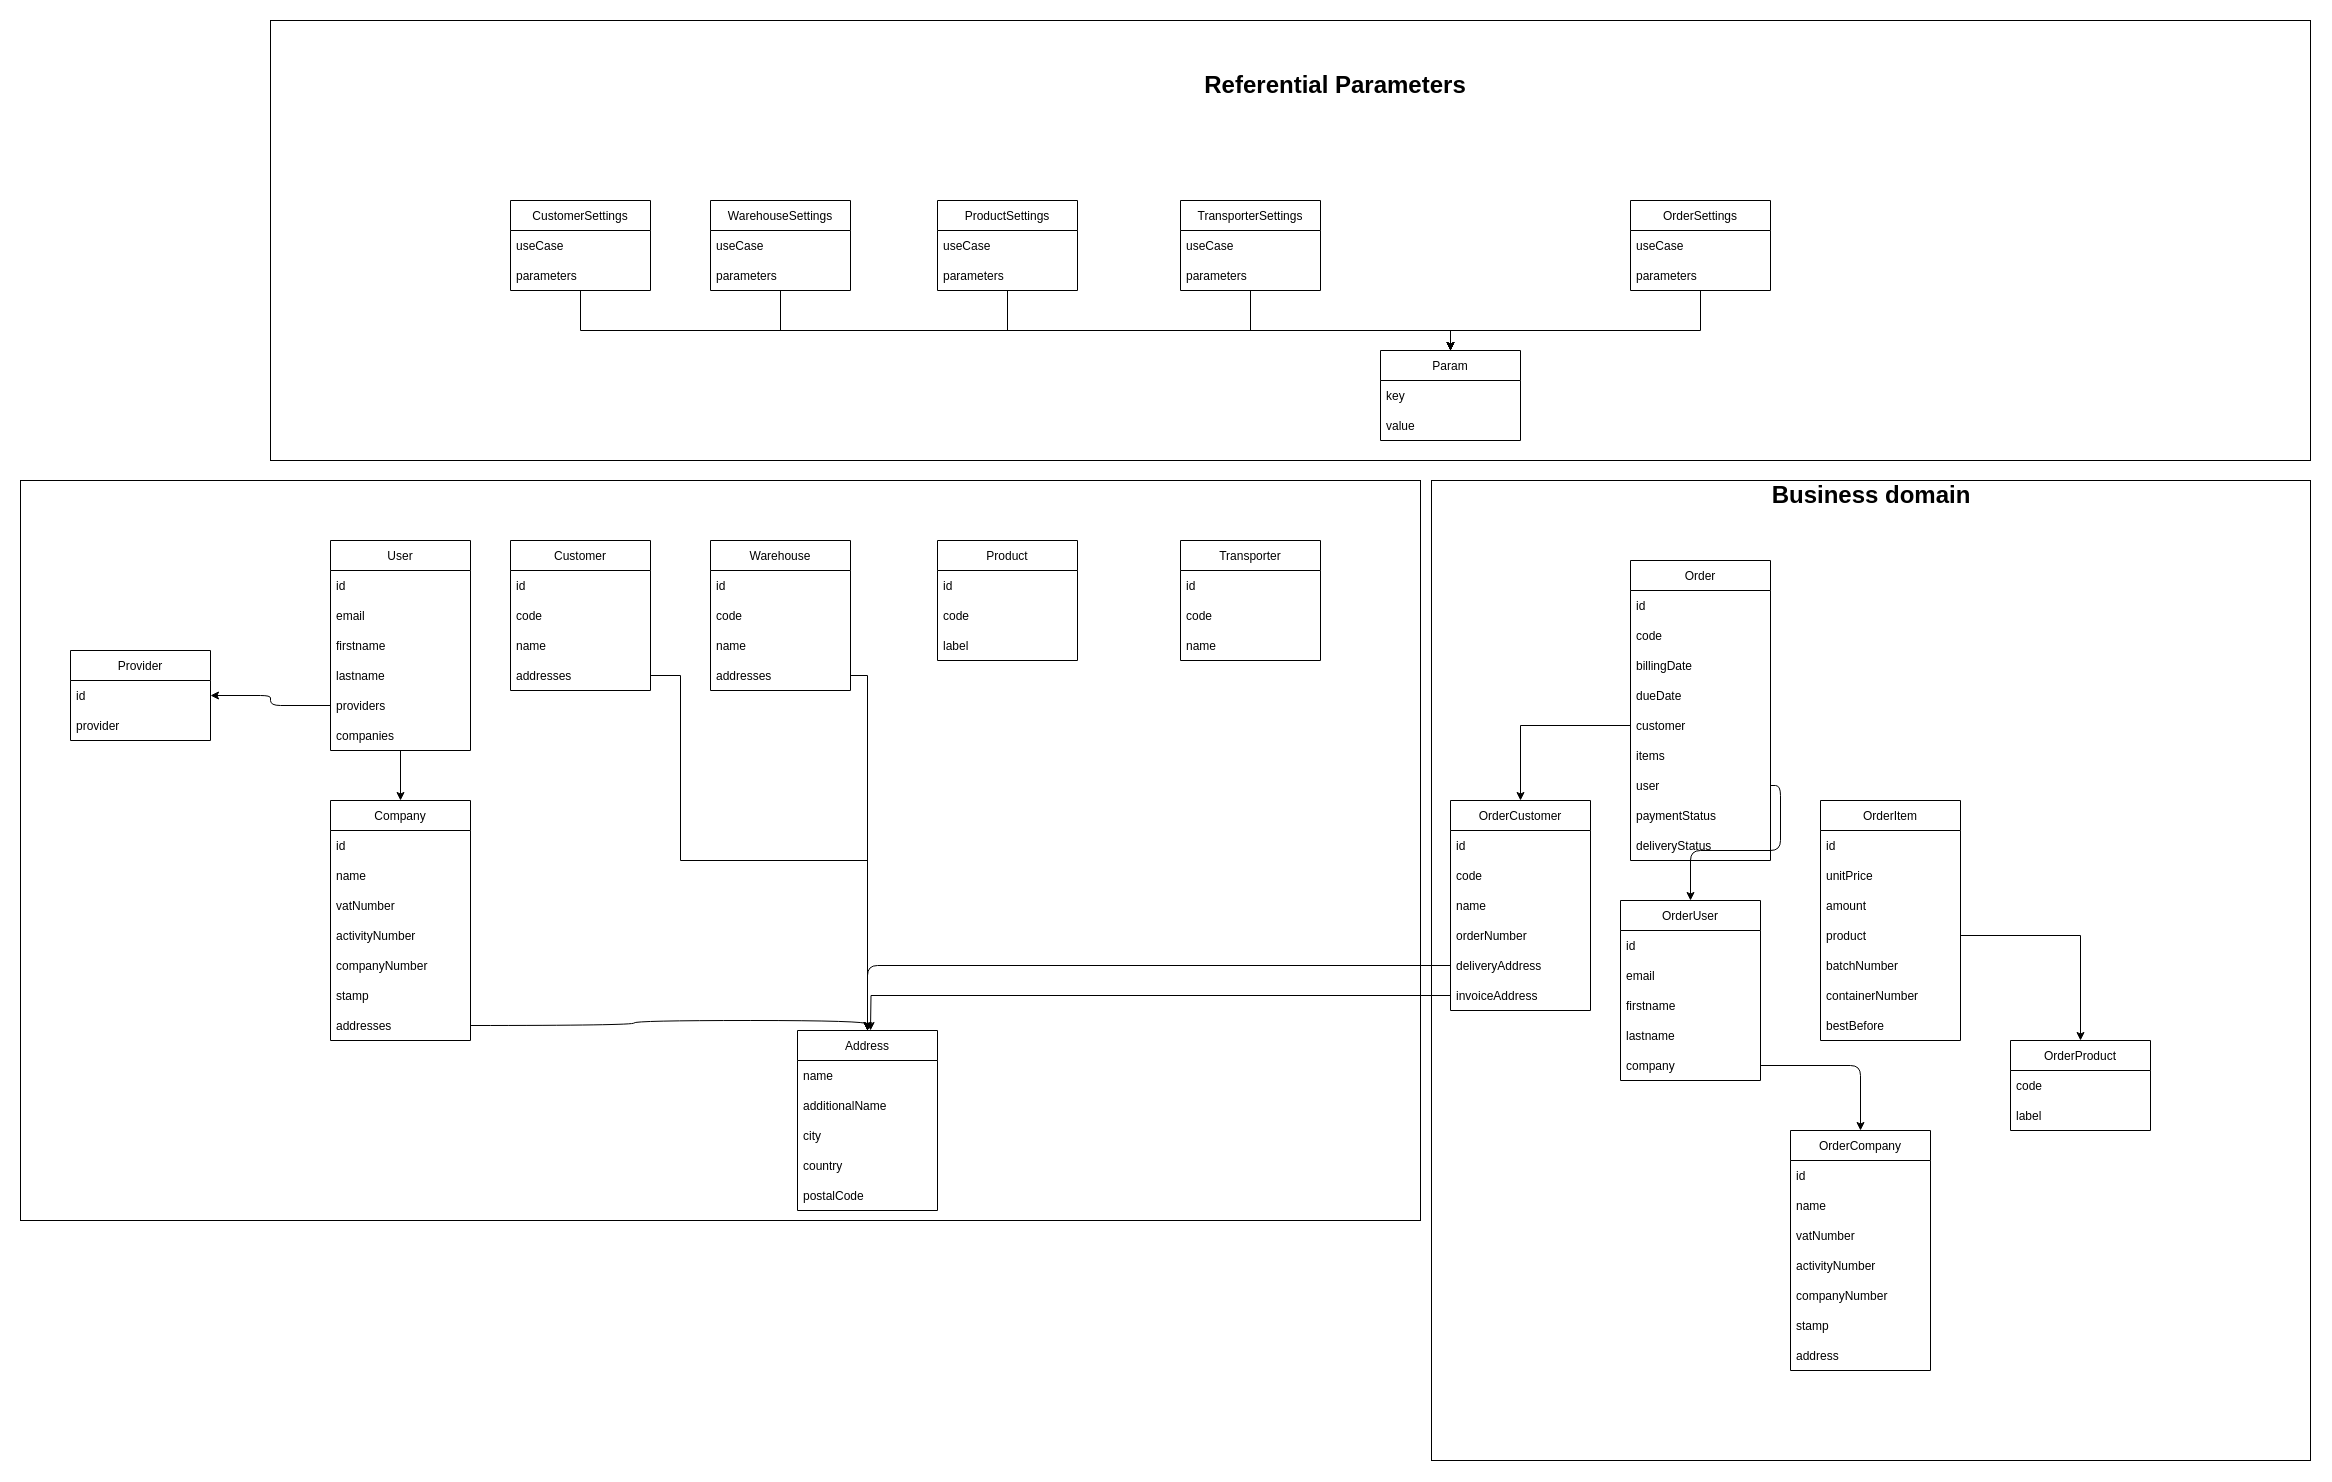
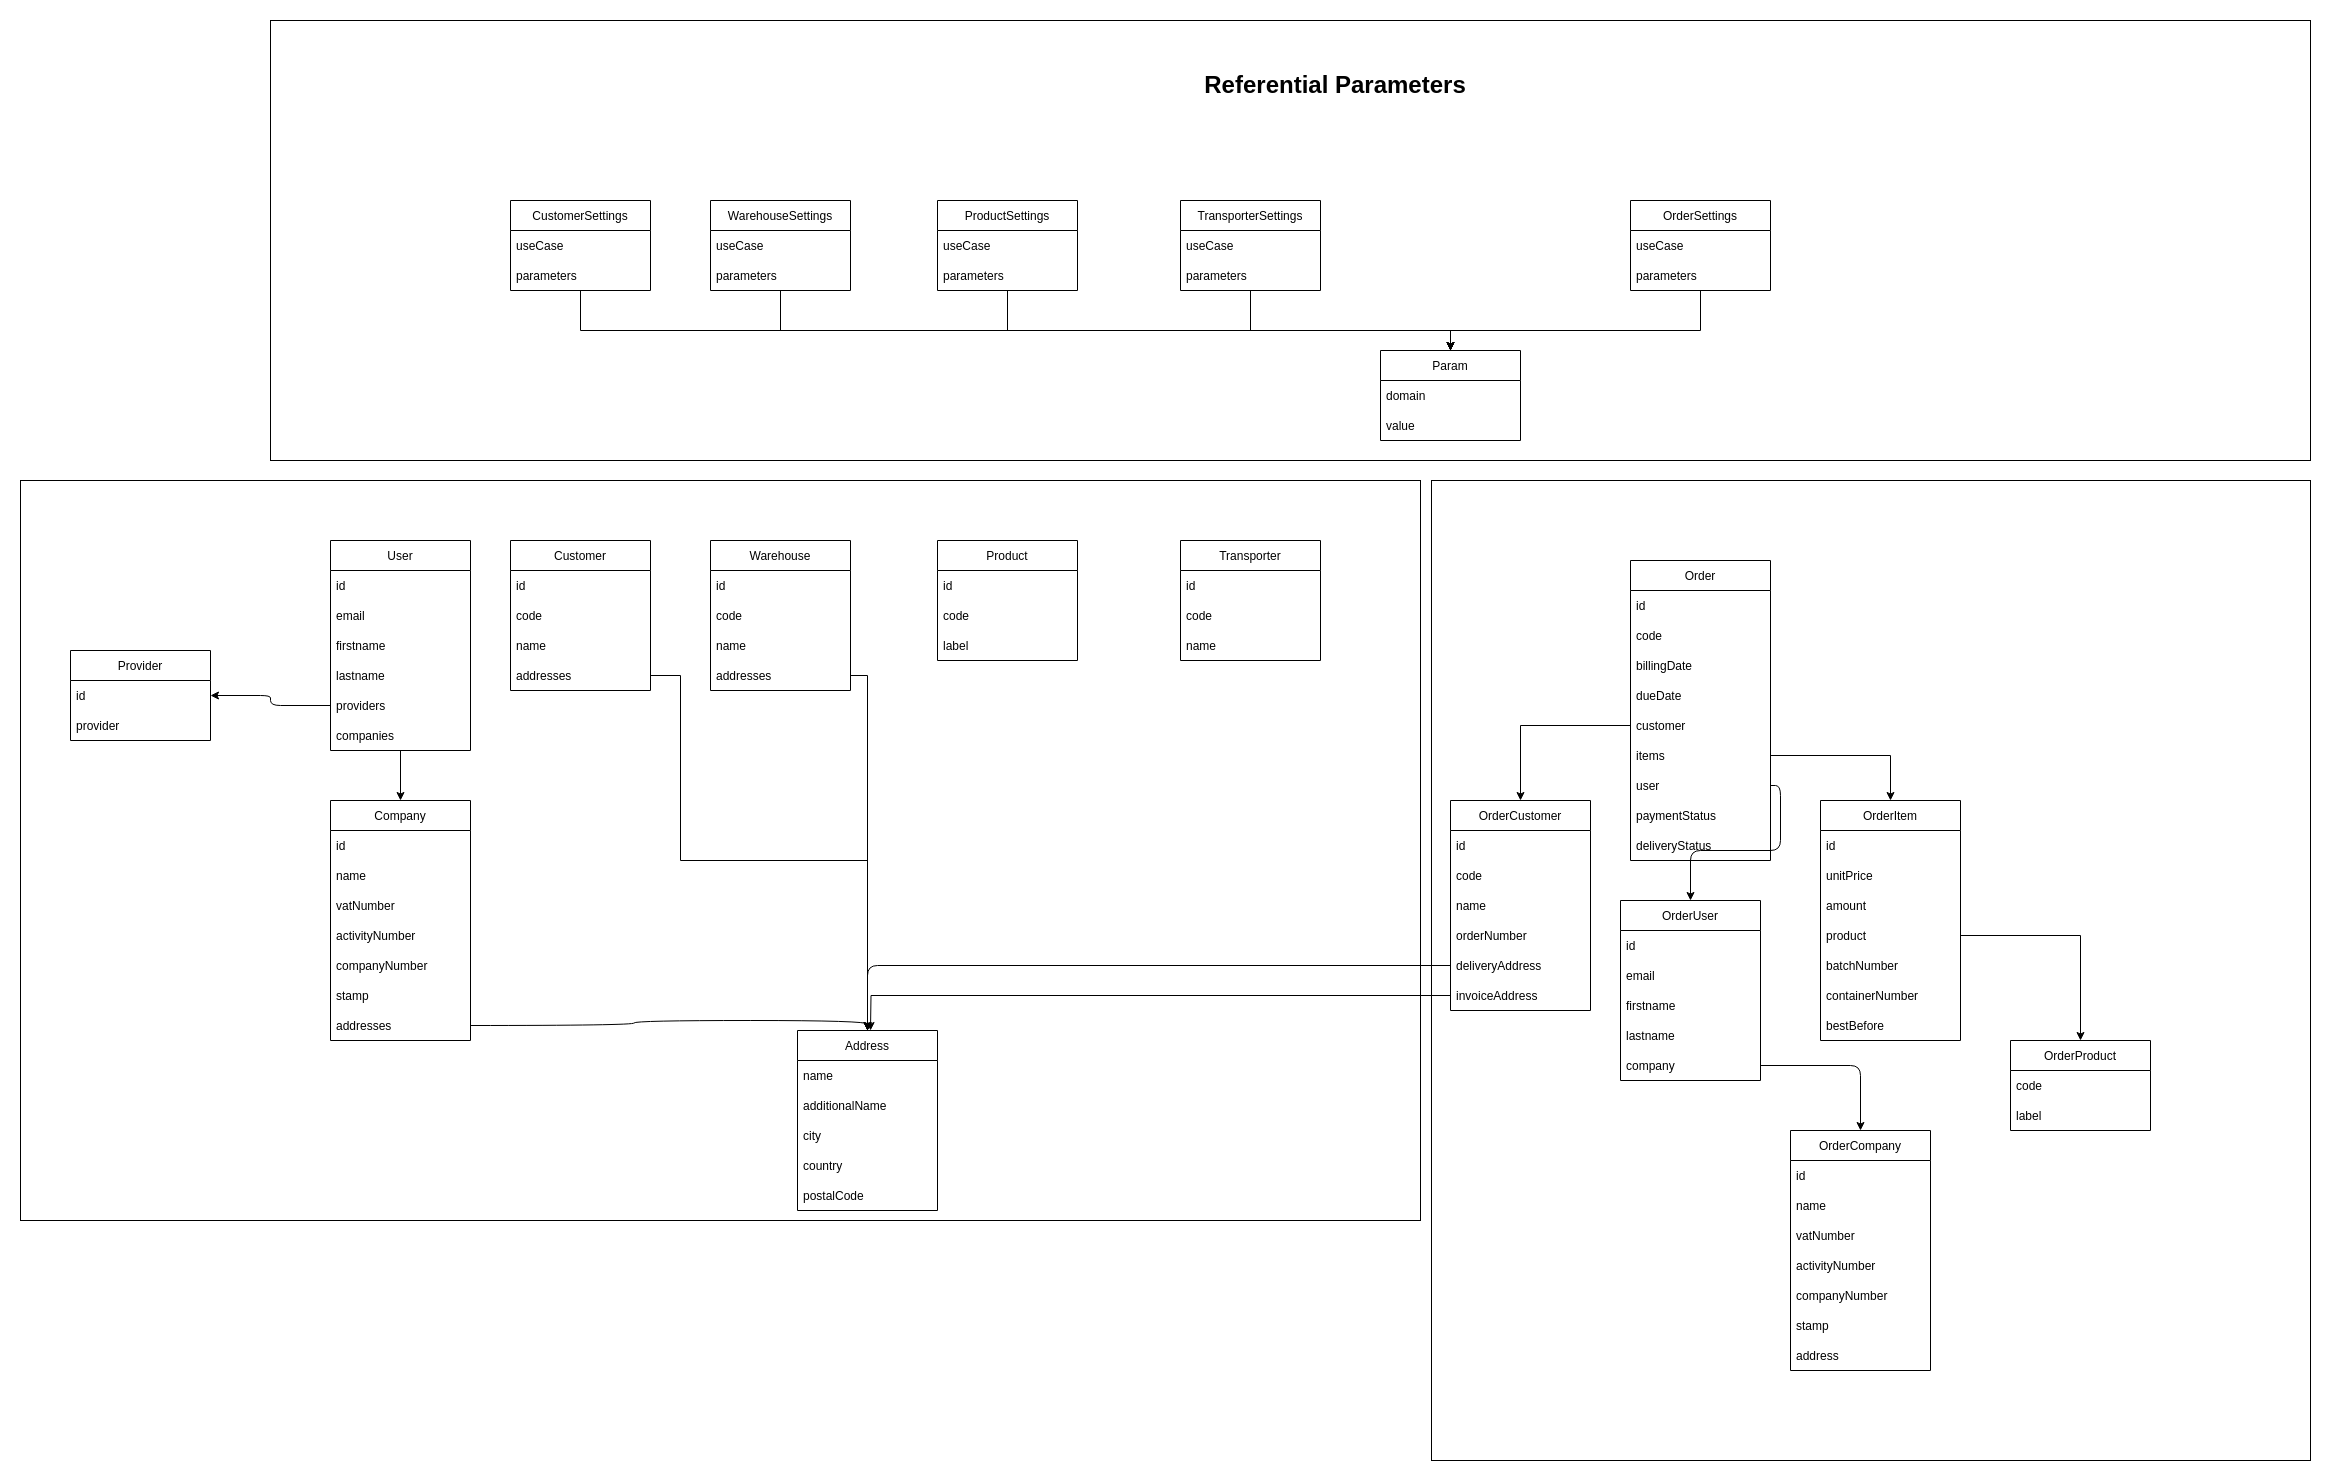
(1396, 396) -> (1405, 396)
(1871, 496) -> none
none -> (1850, 756)
